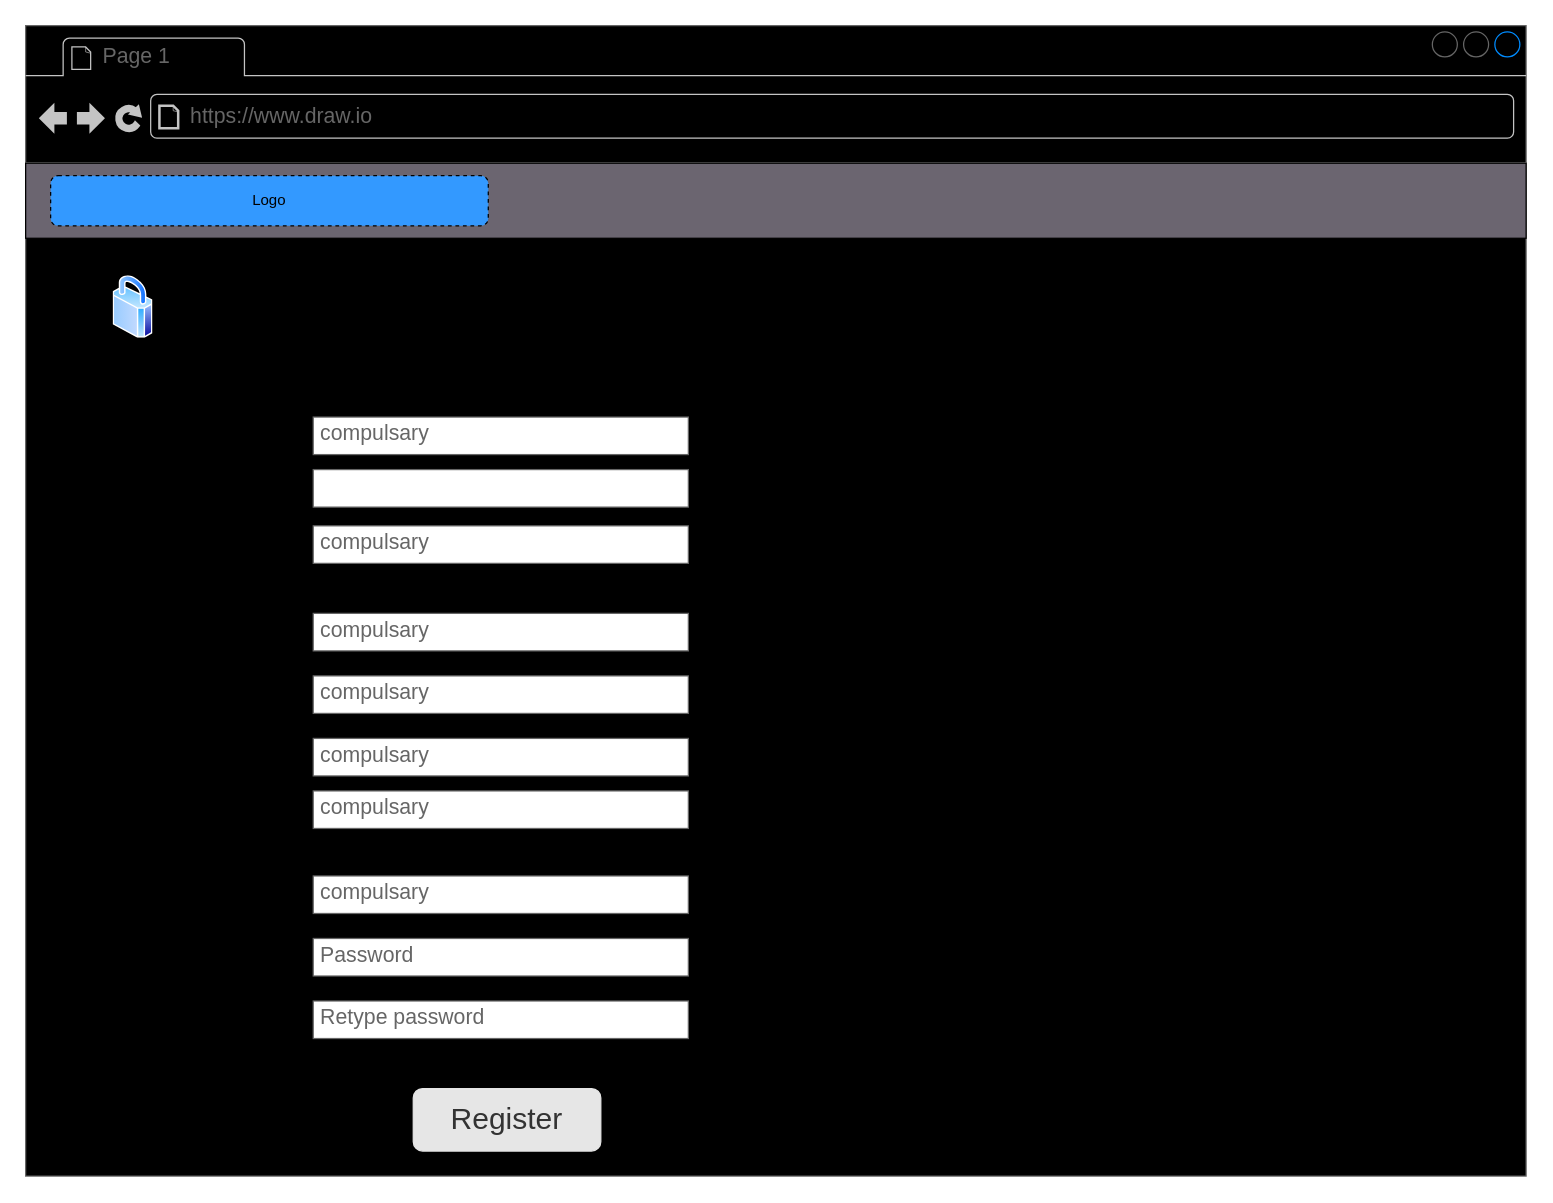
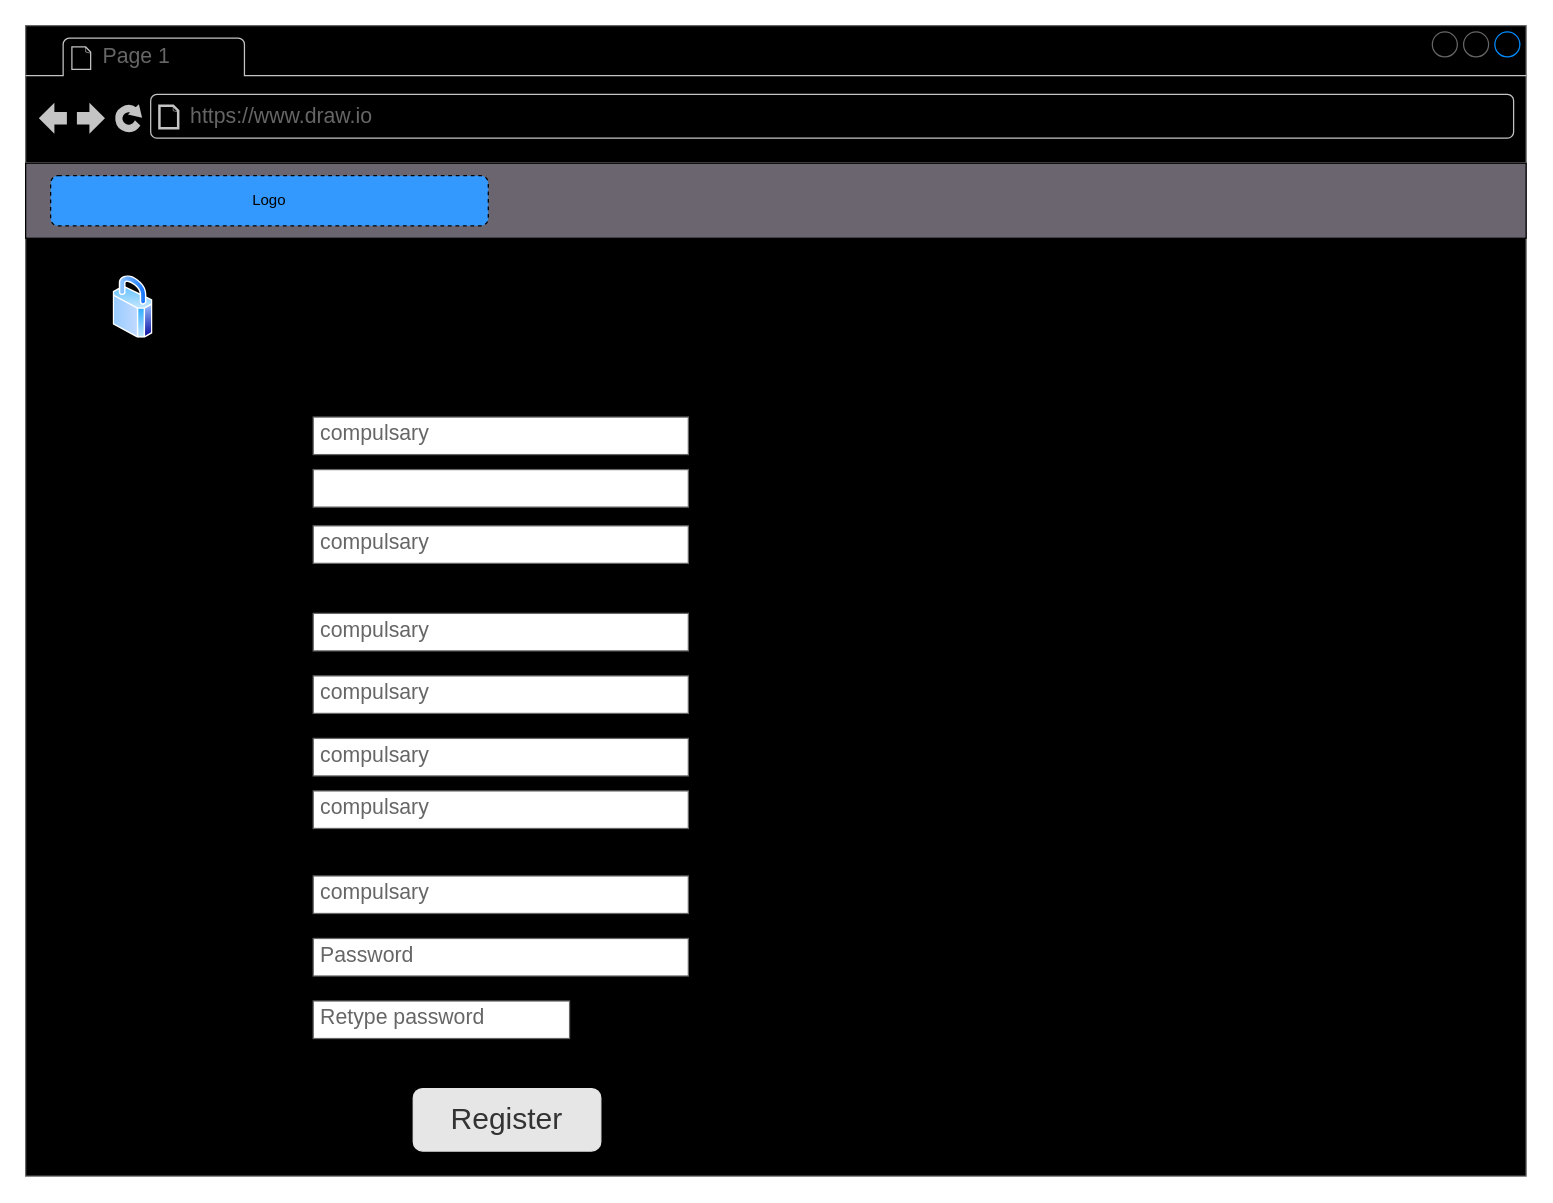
(501, 1019) -> (441, 1019)
